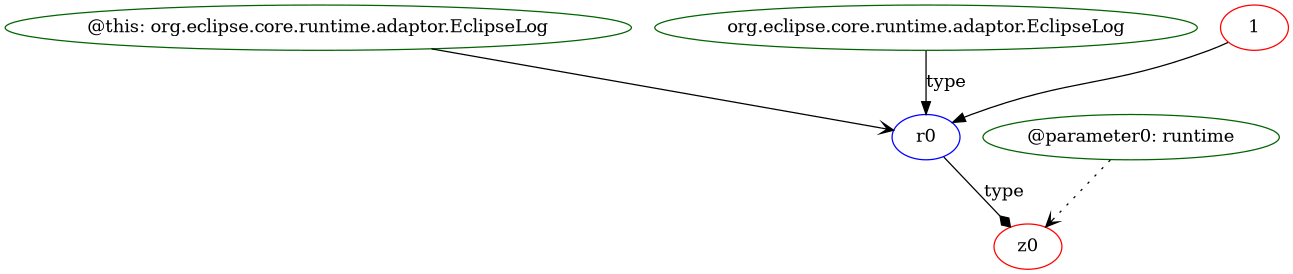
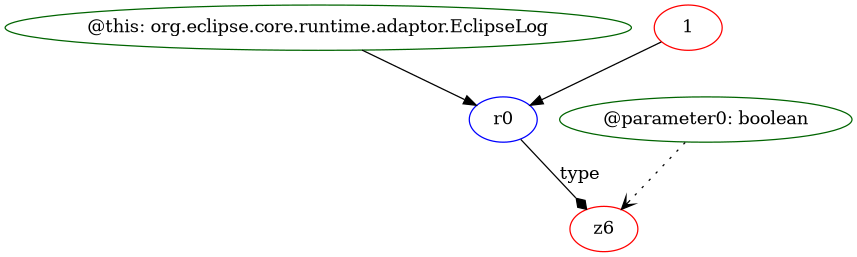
(926, 28) -> none
(656, 88) -> (413, 75)
(1131, 137) -> (706, 120)
(1028, 247) -> (604, 229)
